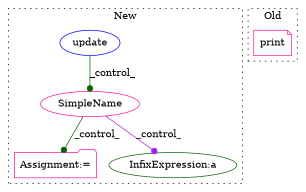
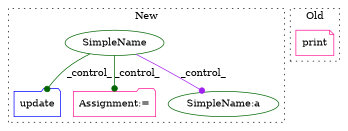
(90, 43) -> (37, 104)
(90, 71) -> (67, 68)
(90, 104) -> (115, 43)
(173, 165) -> (223, 104)
